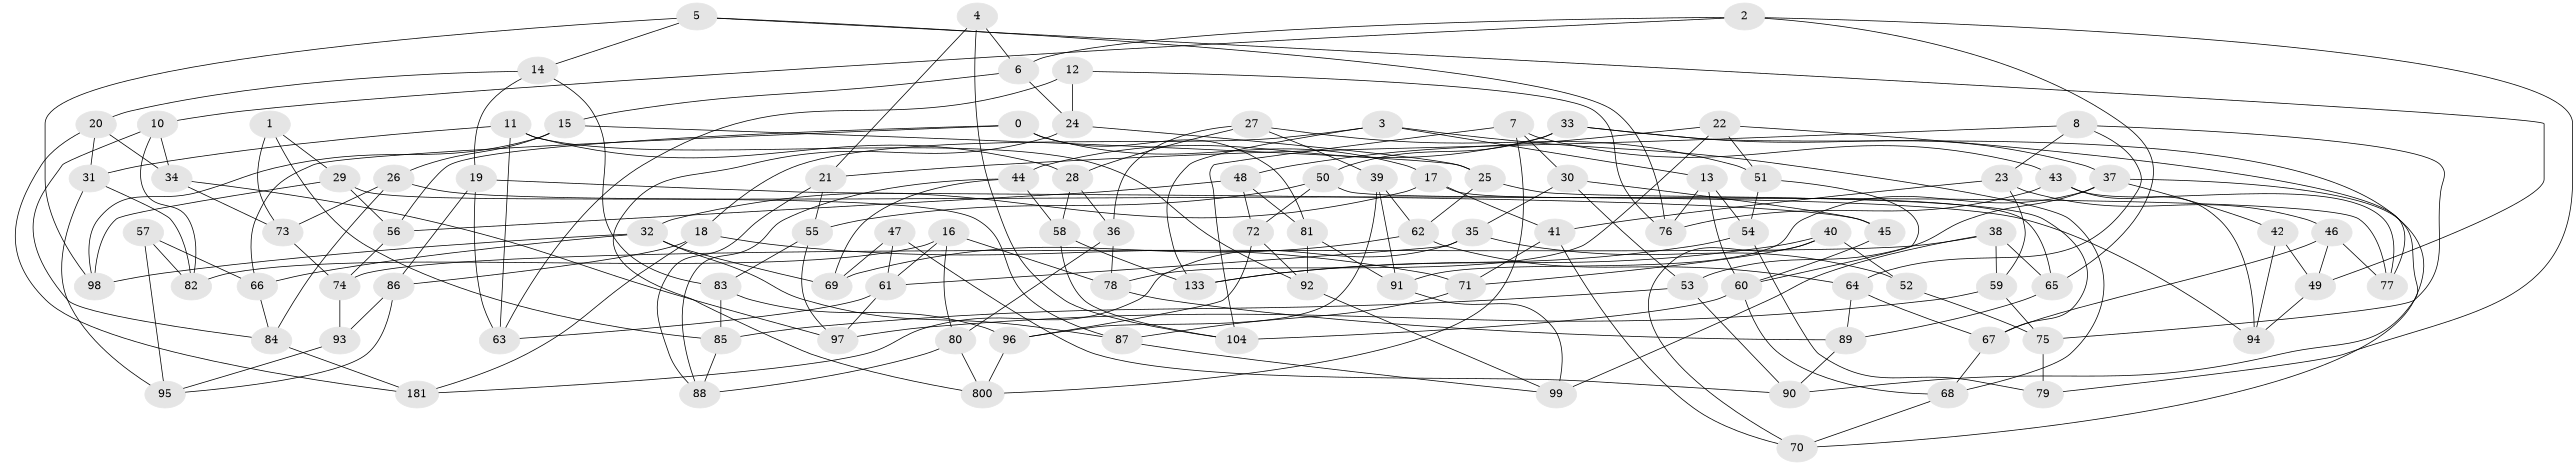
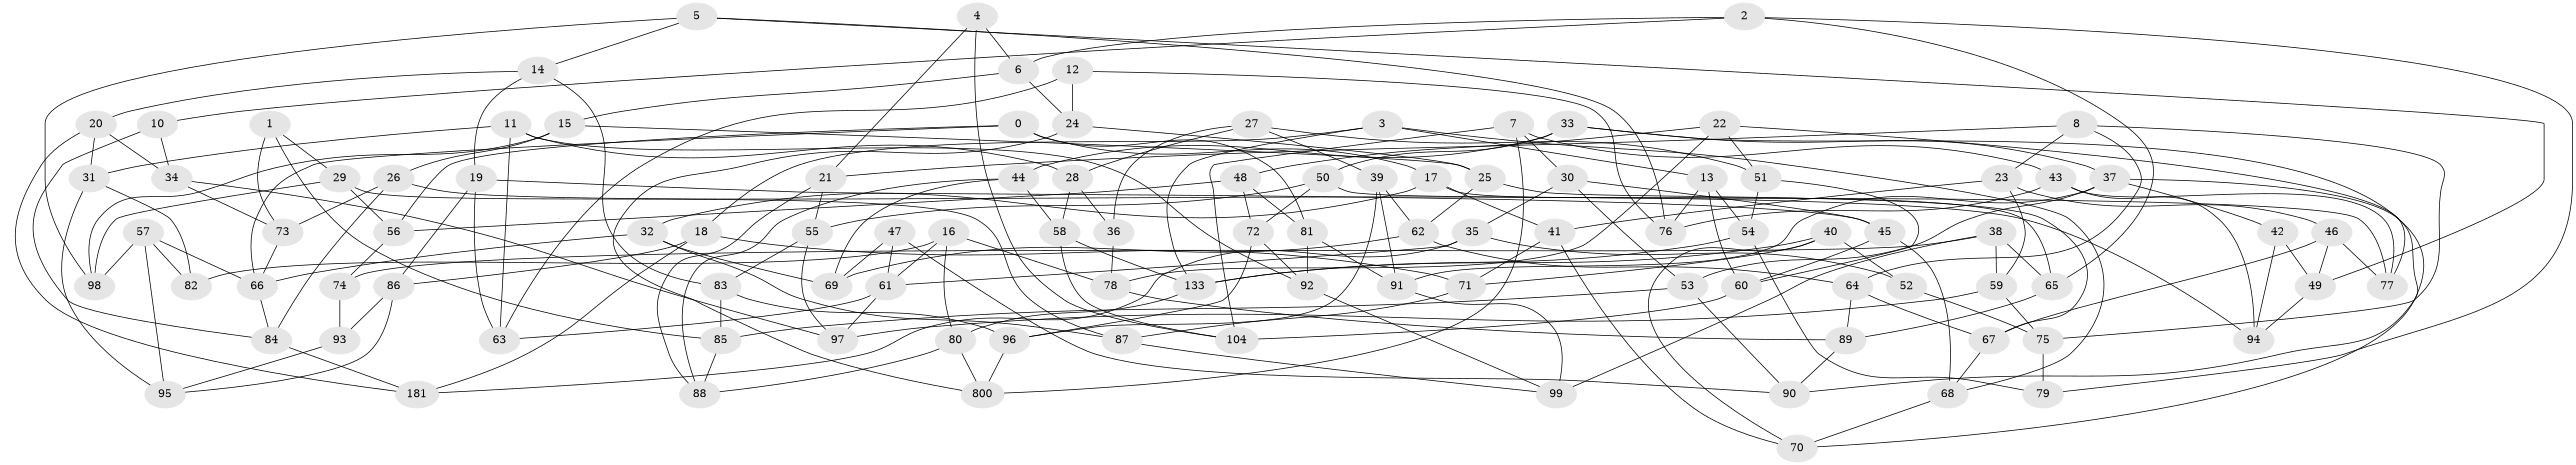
(158, 203) -> none
(304, 252) -> (270, 259)
(357, 253) -> (119, 260)
(1035, 286) -> (1074, 312)
(1820, 375) -> (1946, 307)
